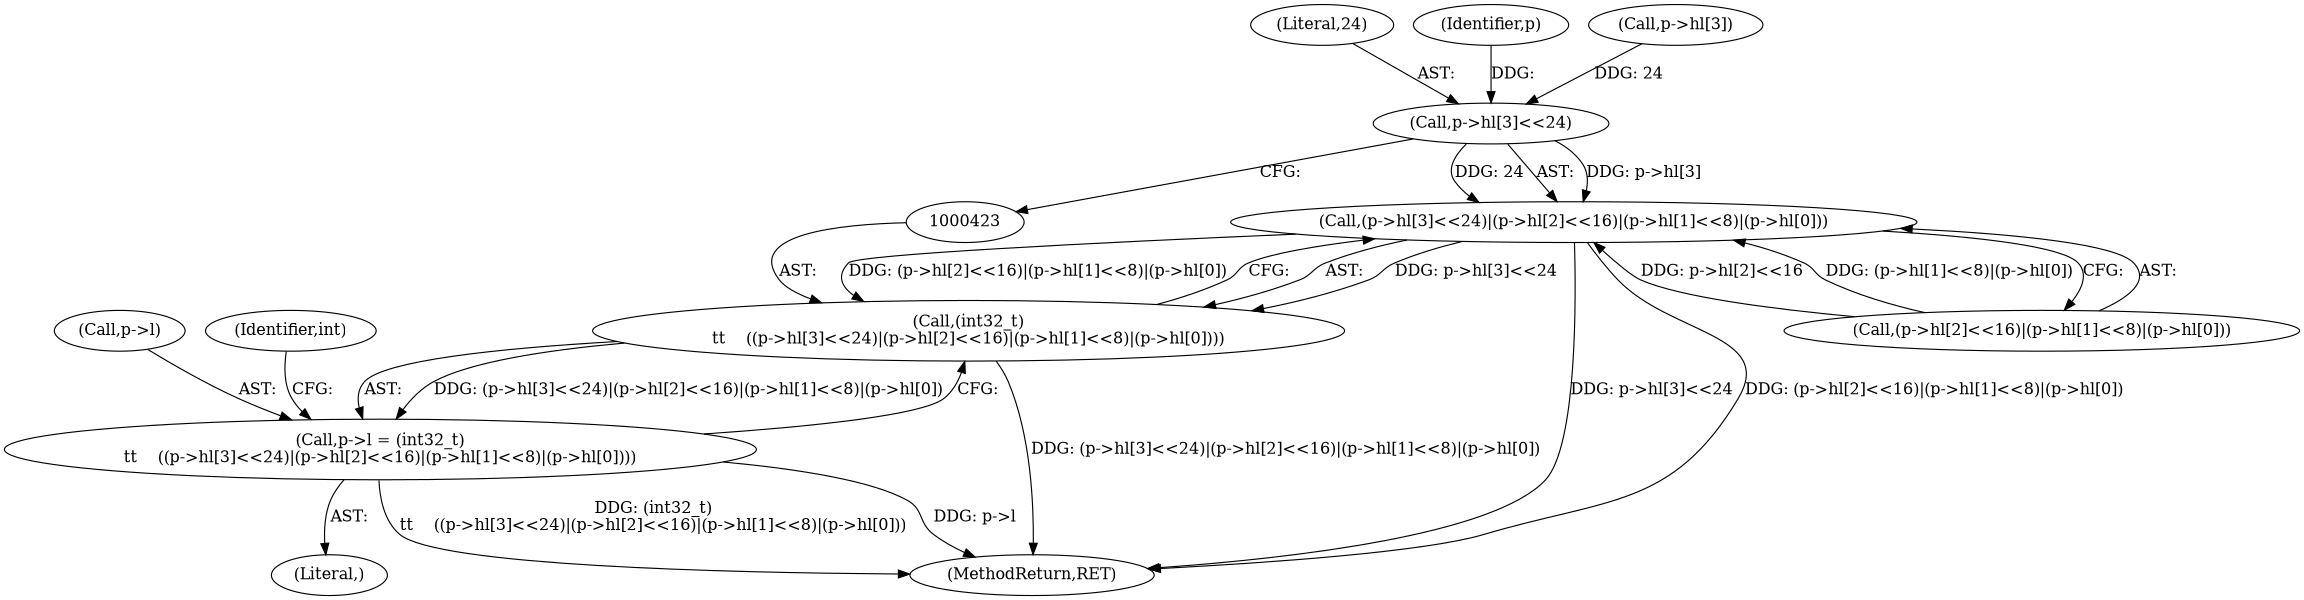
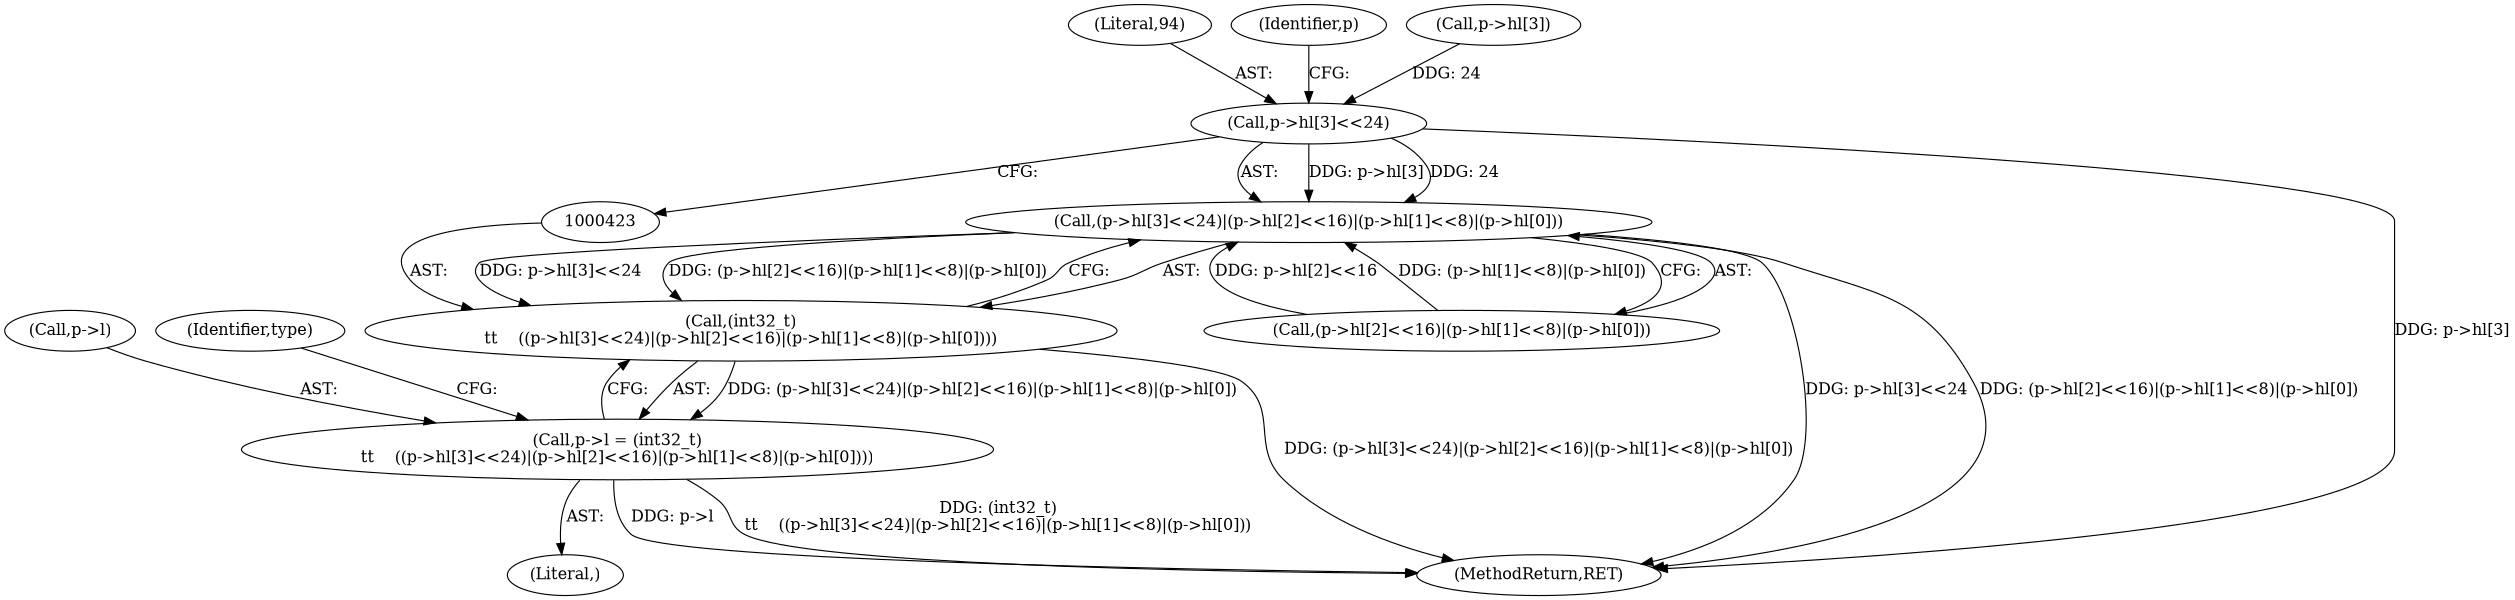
(1322, 25) -> (1140, 25)
(1515, 74) -> (1332, 74)
none -> (2393, 220)
(291, 331) -> (250, 331)
